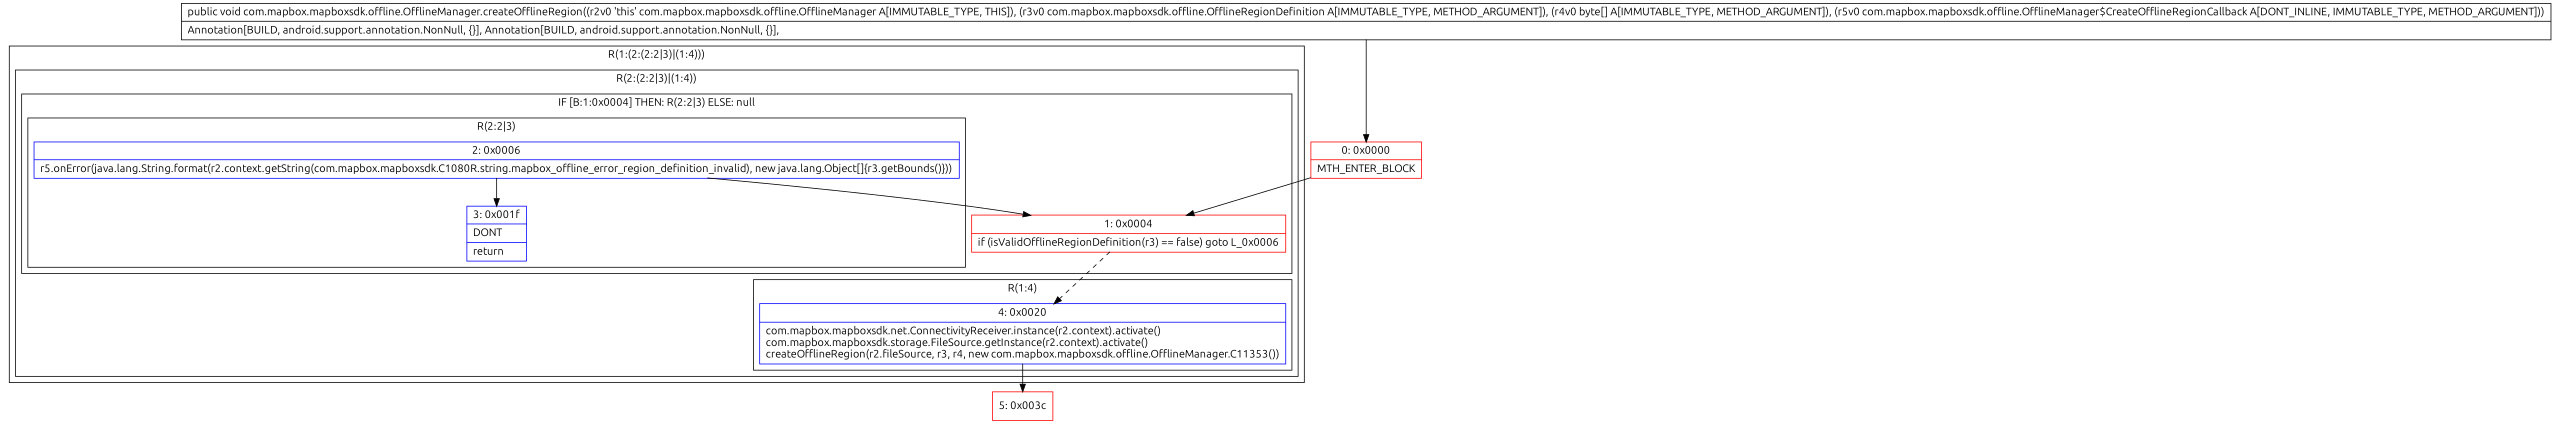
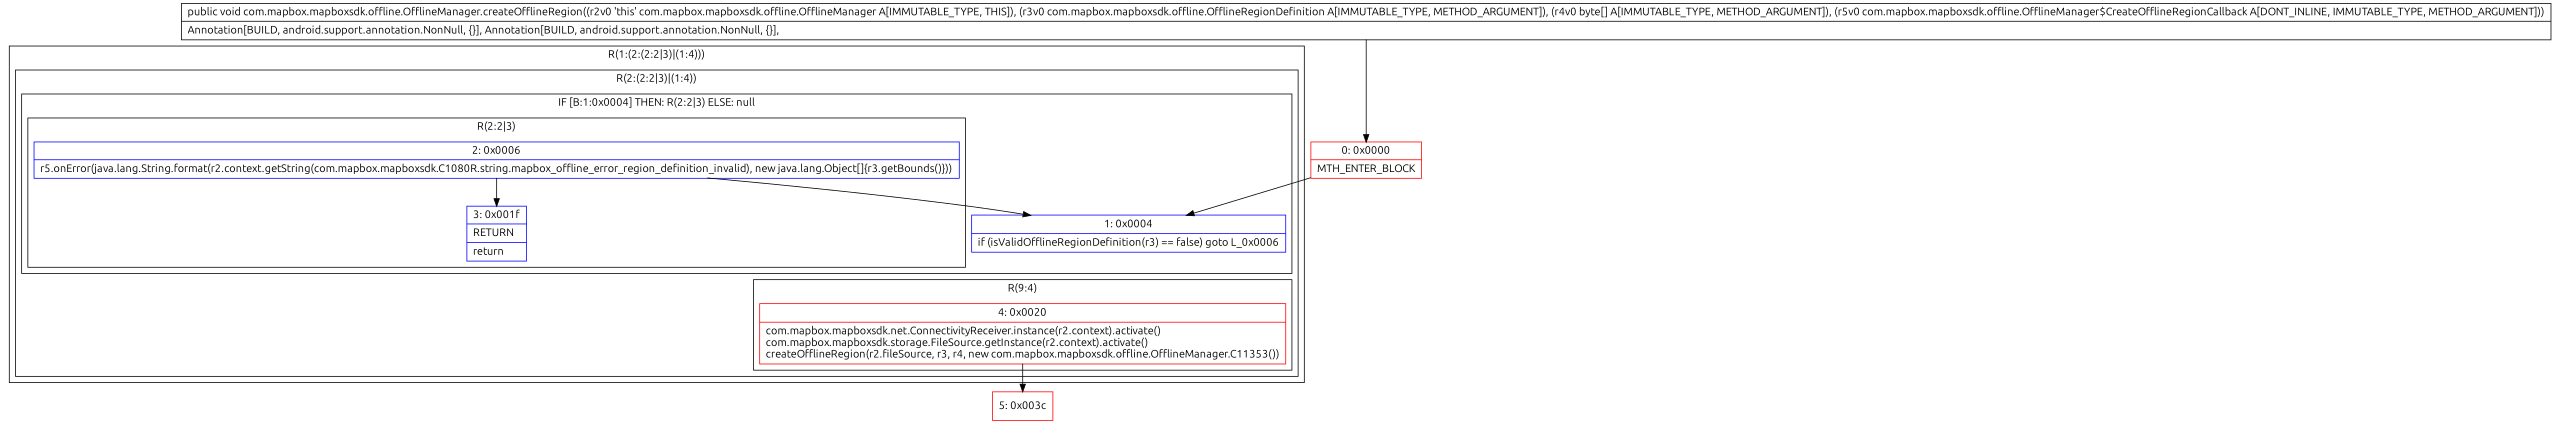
(488, 233) -> (494, 233)
(1129, 234) -> (1129, 234)
(1092, 268) -> none
(1023, 289) -> (1023, 289)
(1023, 334) -> (1023, 334)
